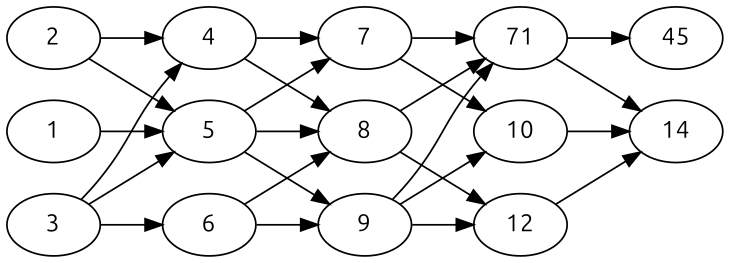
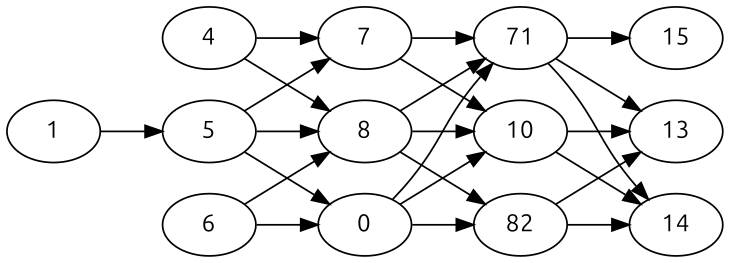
(54, 38) -> none
(676, 38) -> (676, 38)
none -> (430, 131)
none -> (676, 131)
(54, 225) -> none
(365, 225) -> (365, 225)
(520, 225) -> (520, 225)
